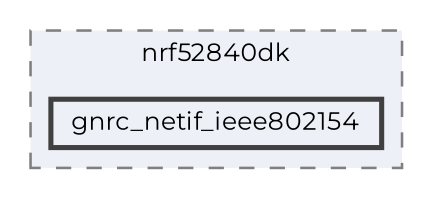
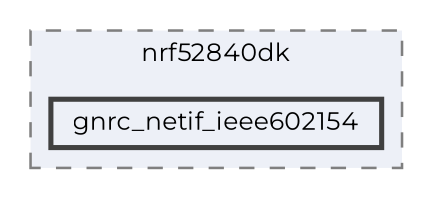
(216, 123) -> (216, 123)
